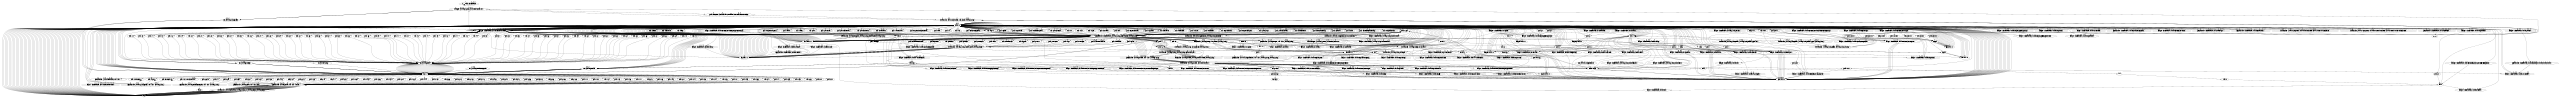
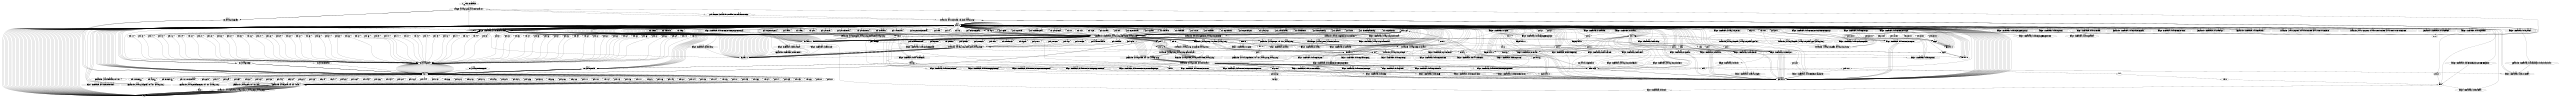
(323, 63) -> (323, 63)
